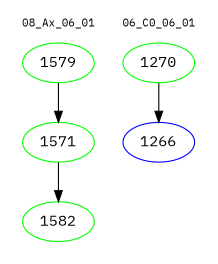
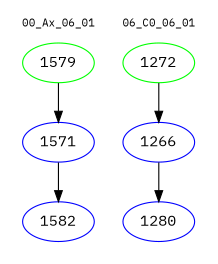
(59, 24) -> (59, 24)
(159, 63) -> (159, 63)
(58, 142) -> (58, 142)
(58, 222) -> (58, 222)
none -> (159, 222)
